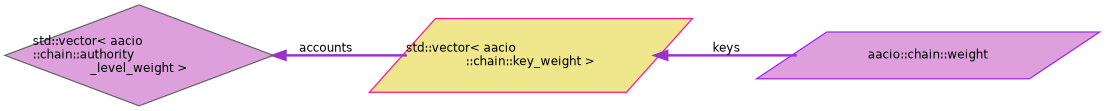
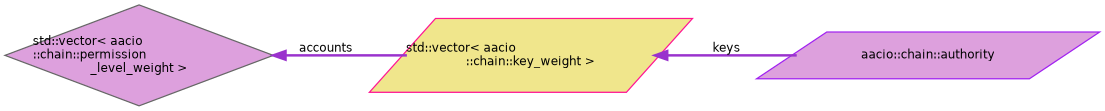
(139, 55) -> (139, 55)
(928, 55) -> (928, 55)
